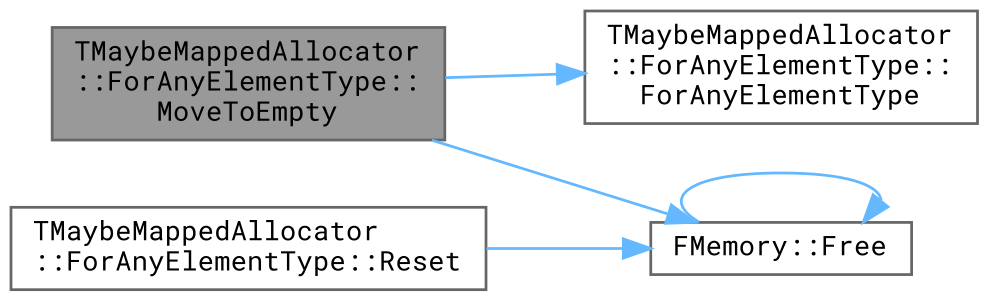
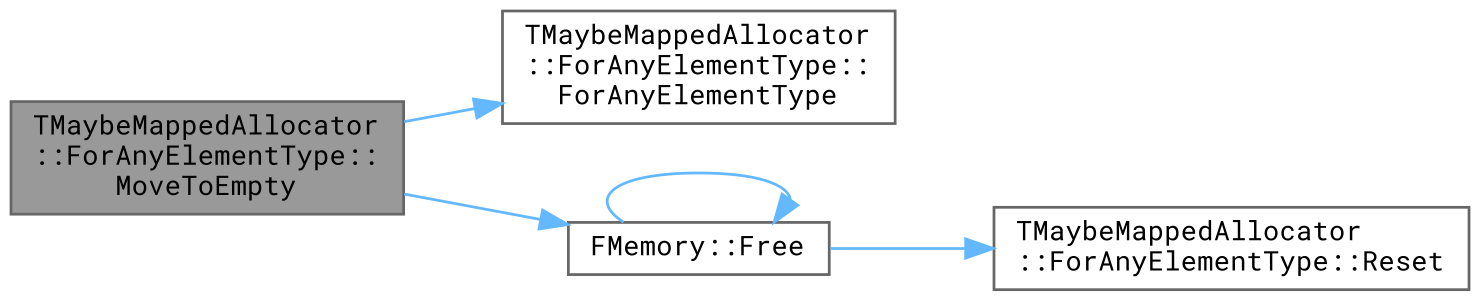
(555, 248) -> (898, 248)
